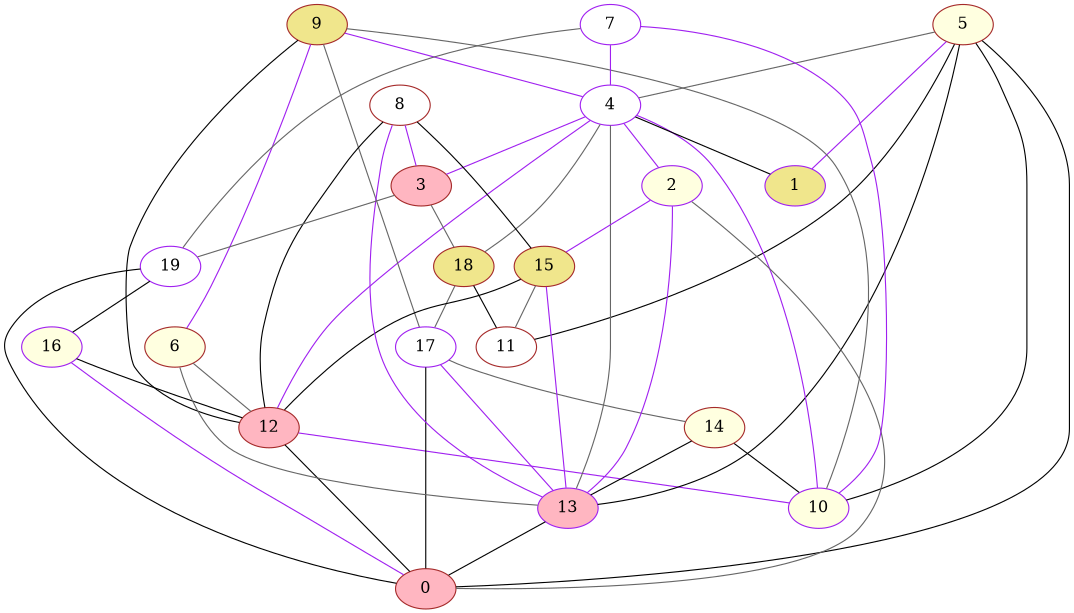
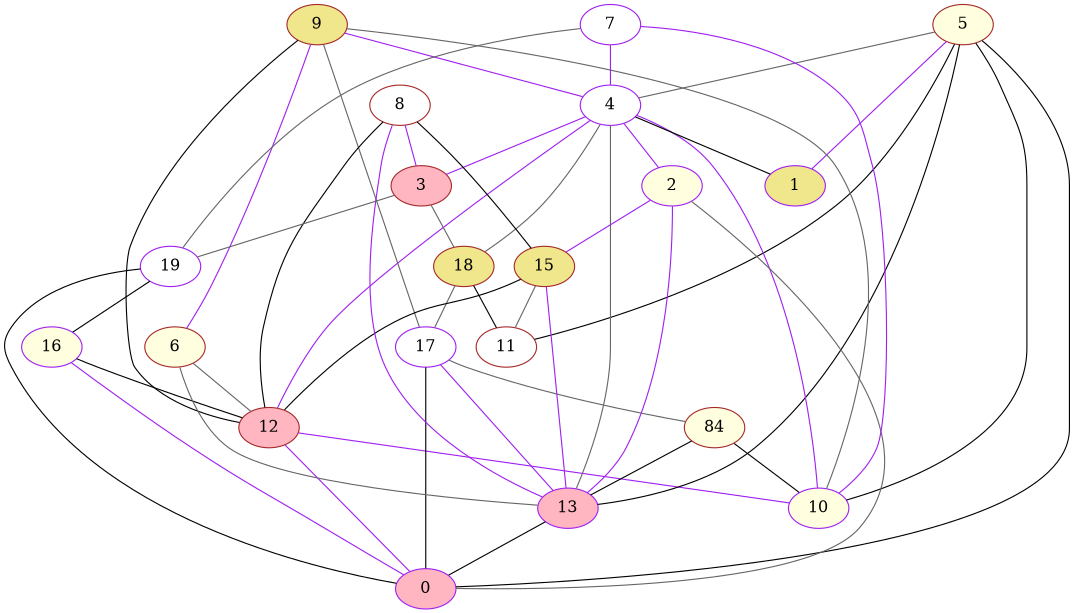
(715, 428) -> (715, 428)
(347, 508) -> (347, 508)
(426, 589) -> (426, 589)
